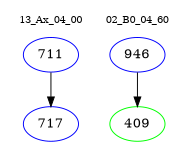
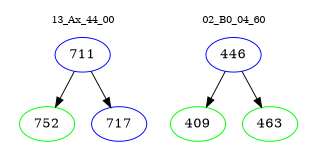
(51, 21) -> (83, 21)
(137, 55) -> (234, 55)
none -> (47, 124)
none -> (270, 124)
